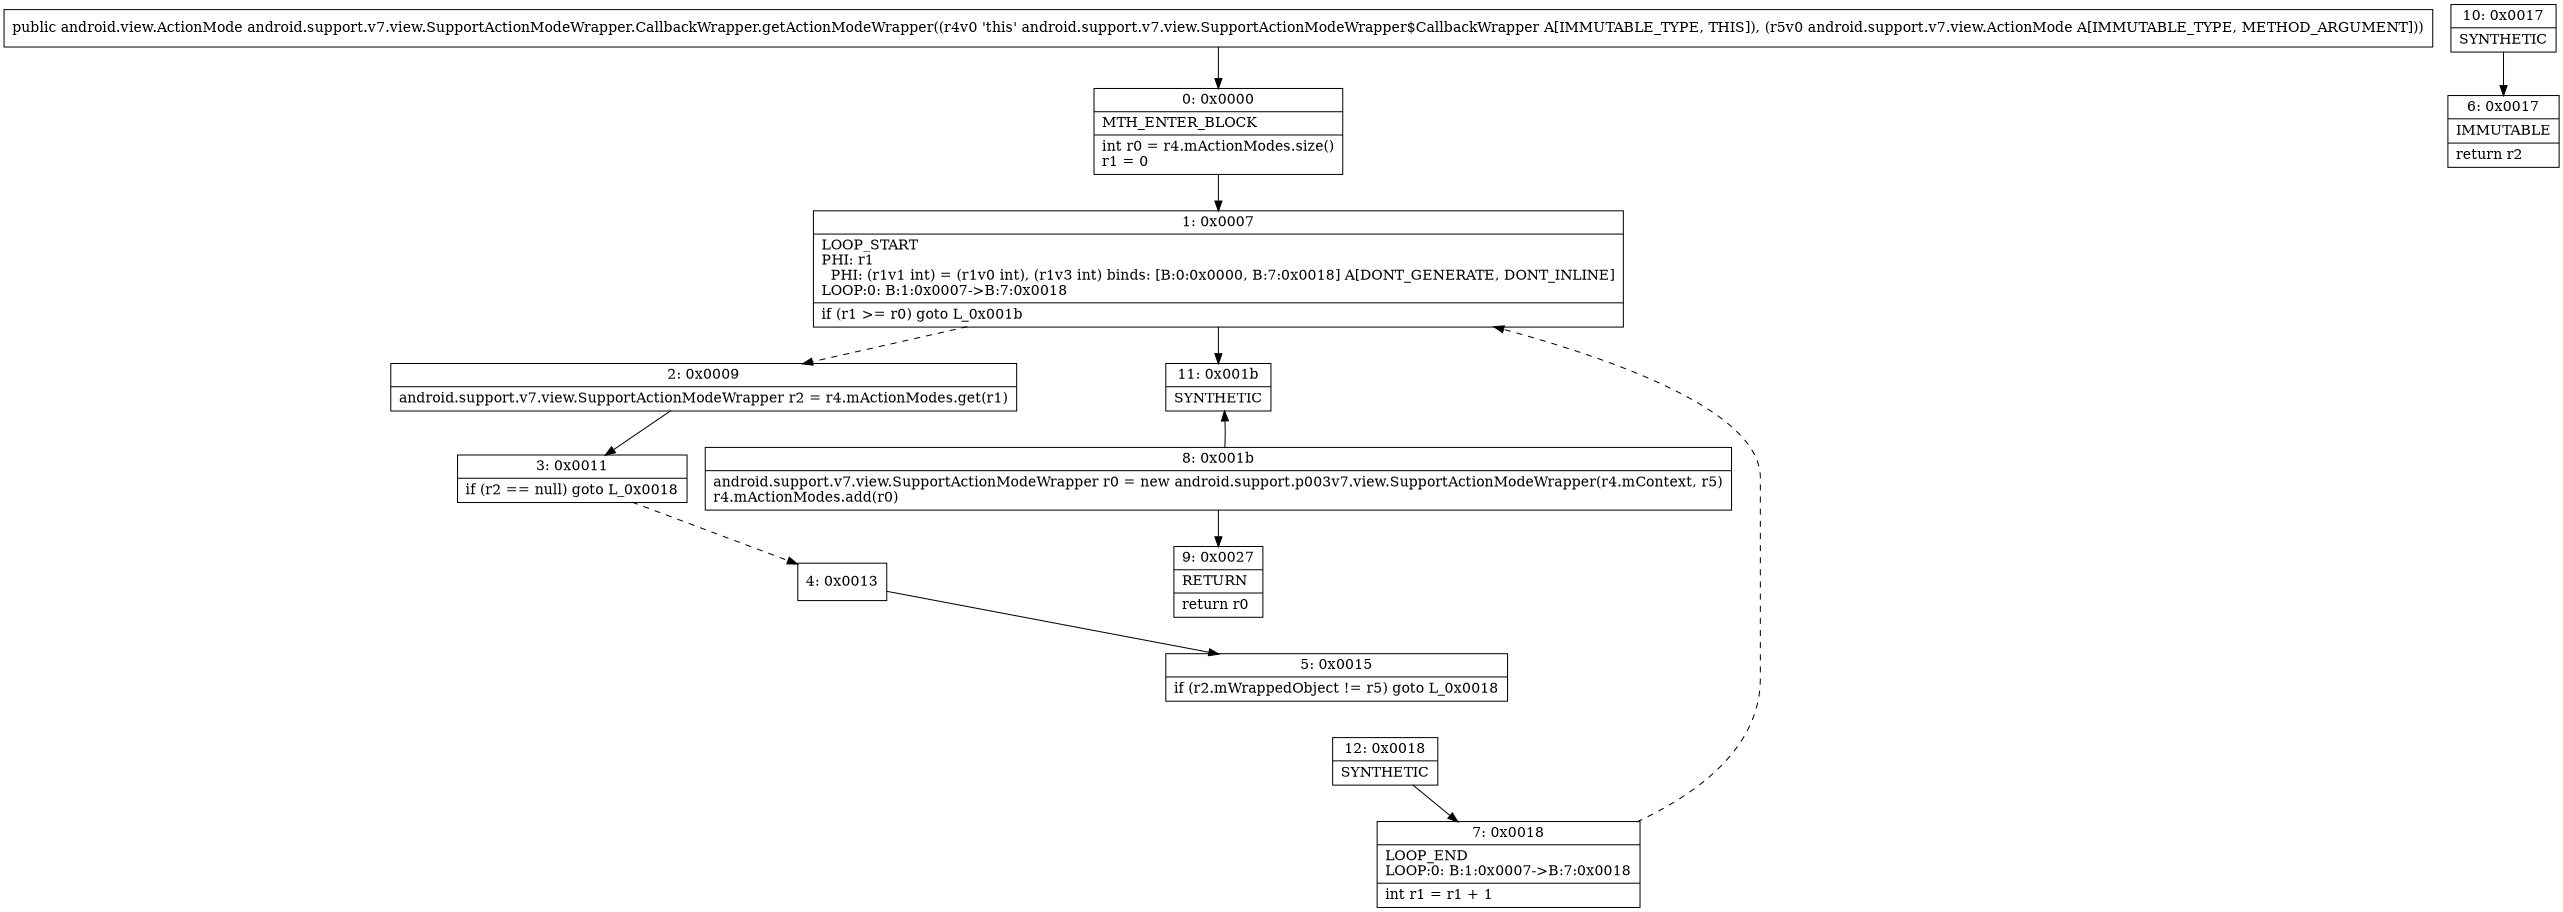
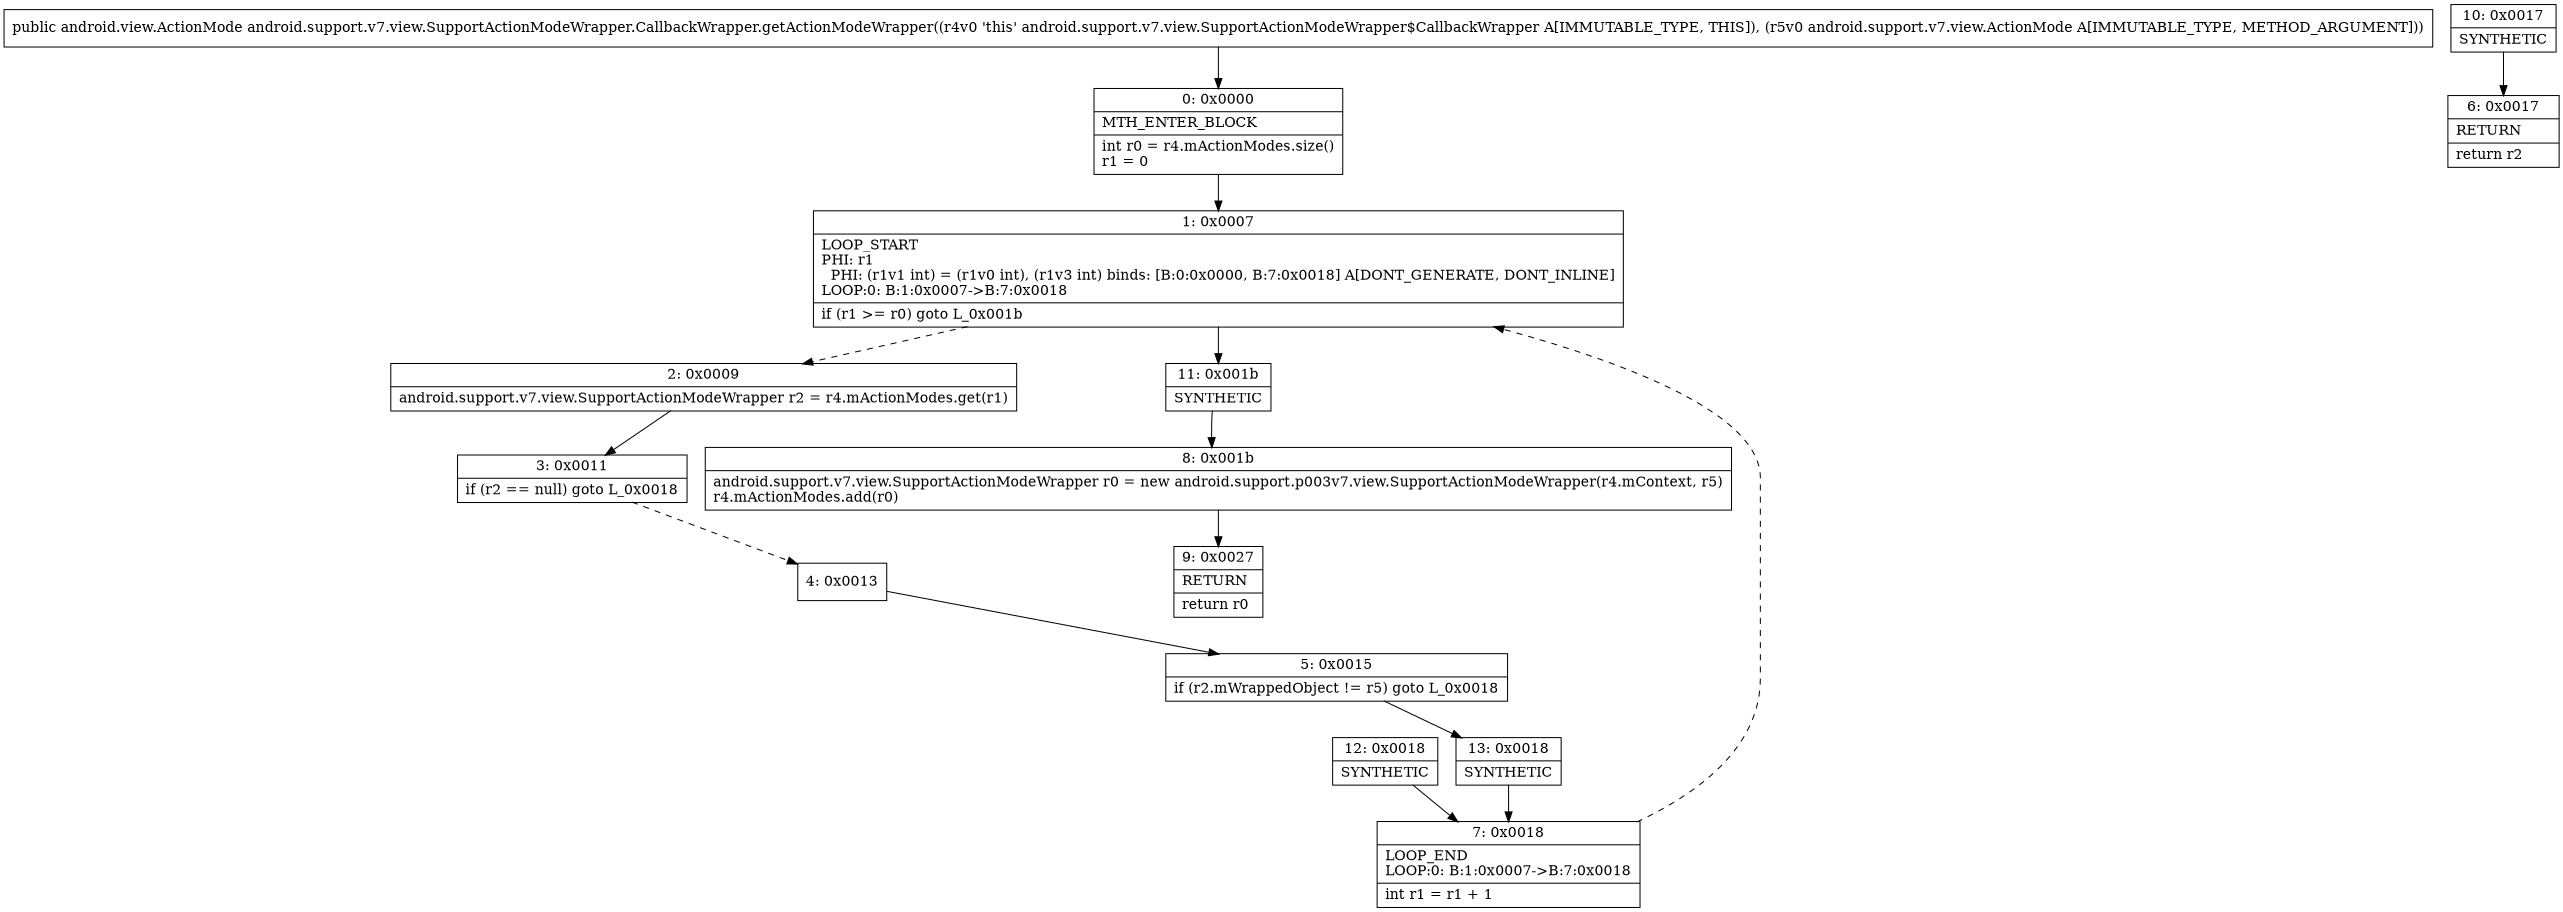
(2504, 130) -> (2489, 130)
(1225, 434) -> (1212, 424)
none -> (1509, 761)
